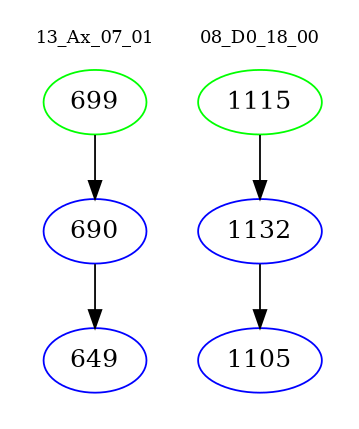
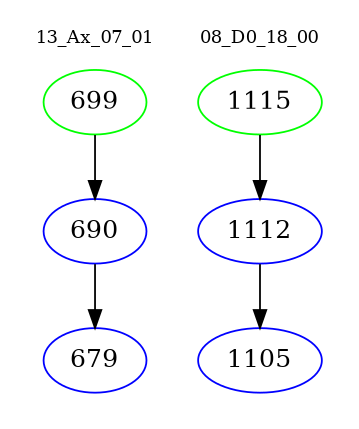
(260, 231) -> (260, 231)
(95, 360) -> (95, 360)
